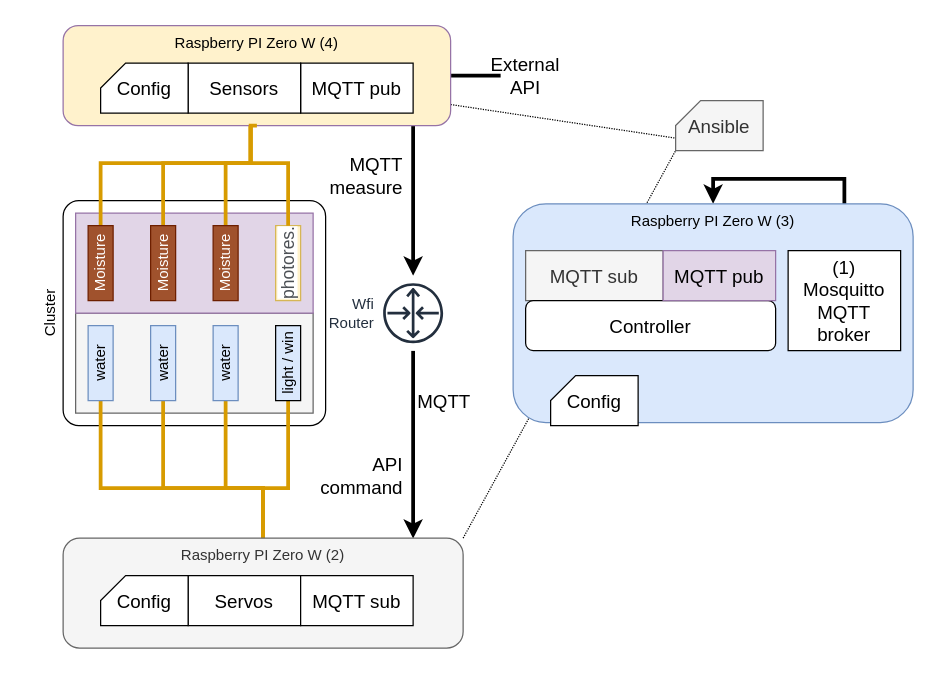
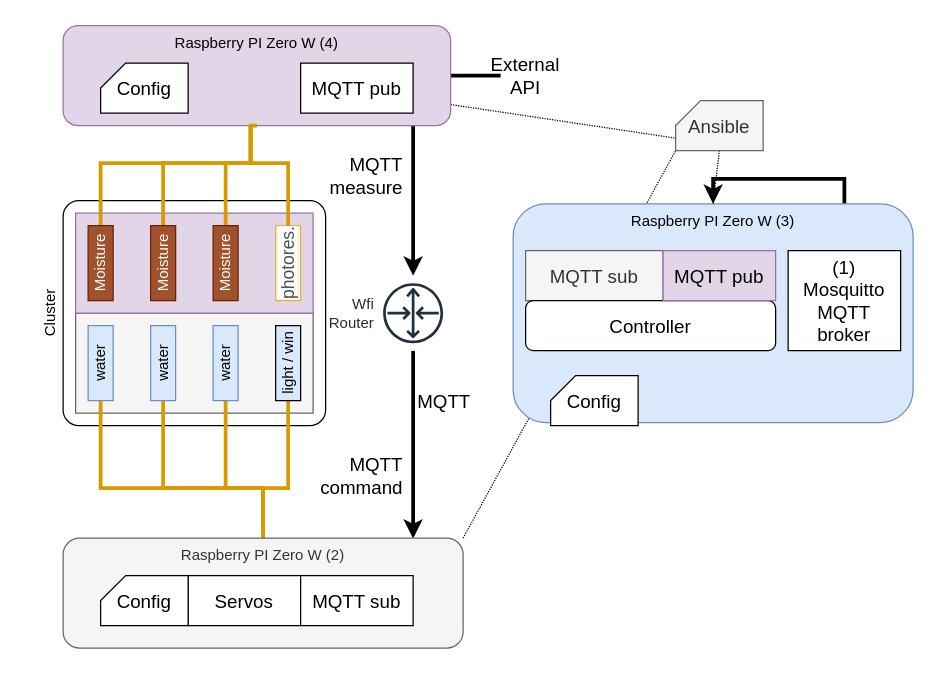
(257, 43) -> (257, 43)
(244, 88) -> none
none -> (717, 169)
(379, 476) -> (379, 476)
